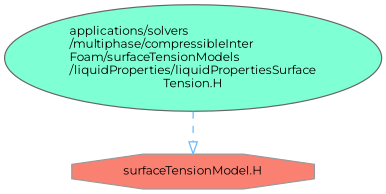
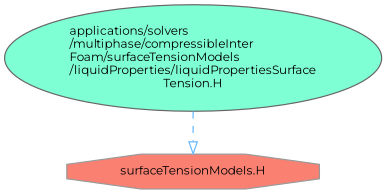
(193, 172) -> (193, 172)
